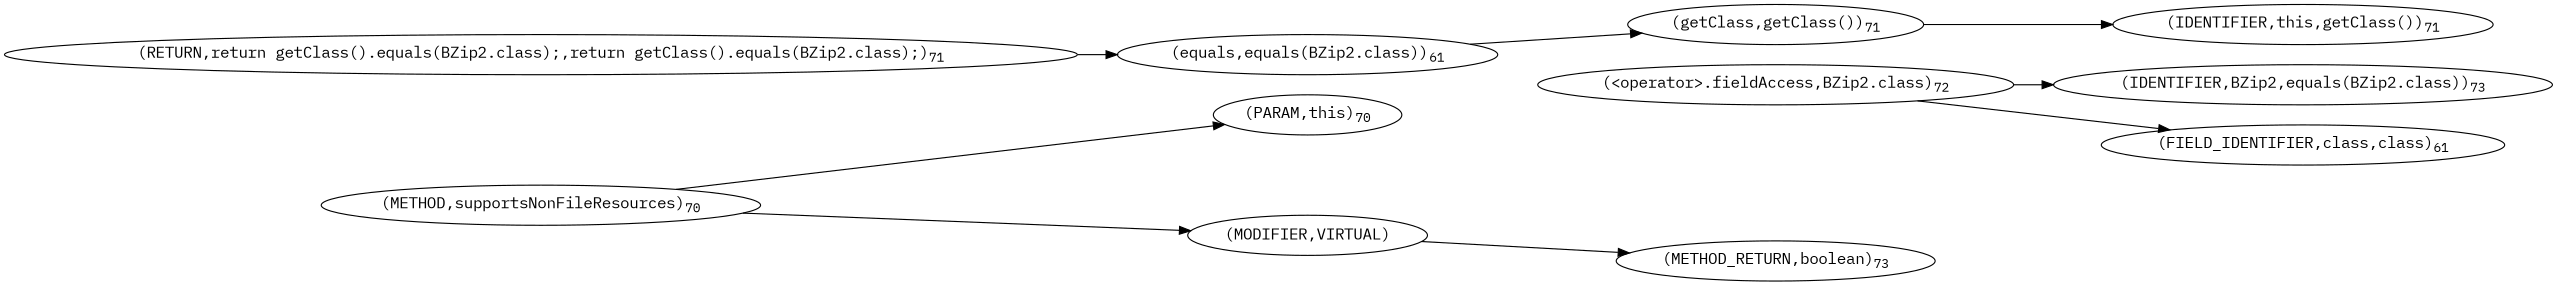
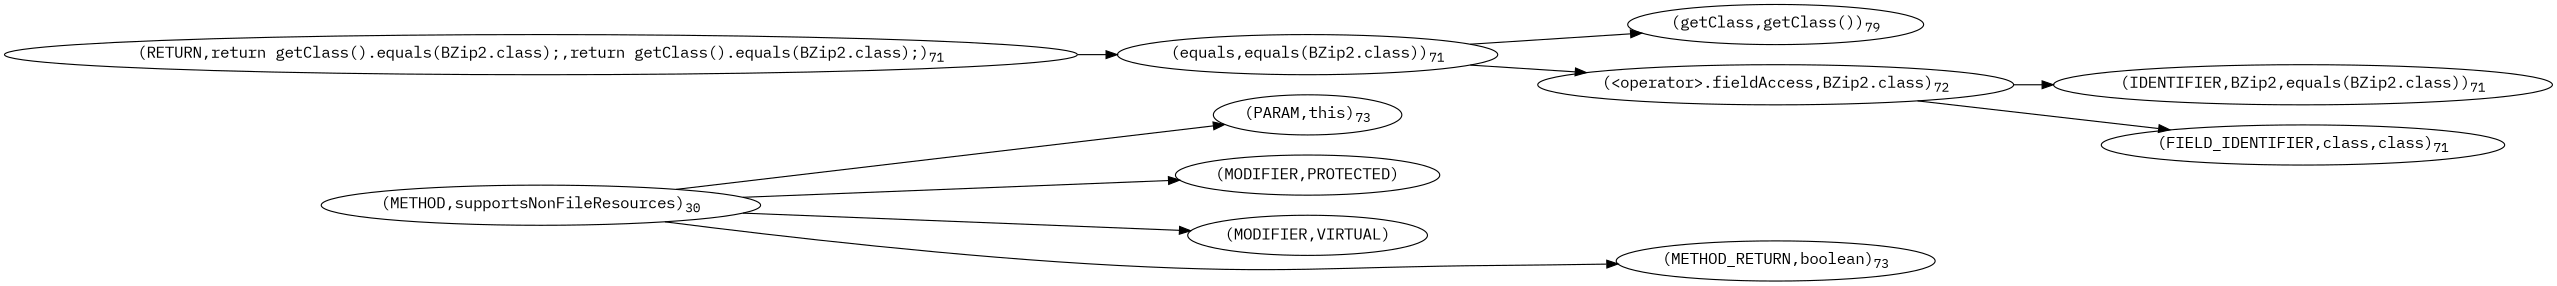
(1873, 23) -> (1873, 23)
(2303, 25) -> none
(1437, 53) -> (1437, 53)
none -> (1523, 68)
(2478, 83) -> (2478, 83)
(1363, 113) -> (1363, 113)
(2441, 143) -> (2441, 143)
none -> (1308, 175)
(693, 204) -> (693, 204)
(1520, 247) -> (1135, 266)
